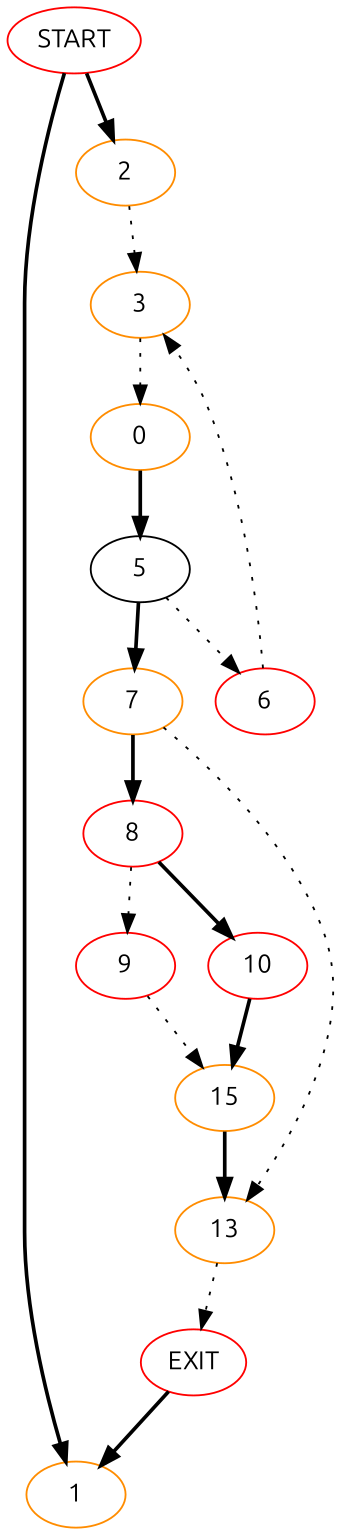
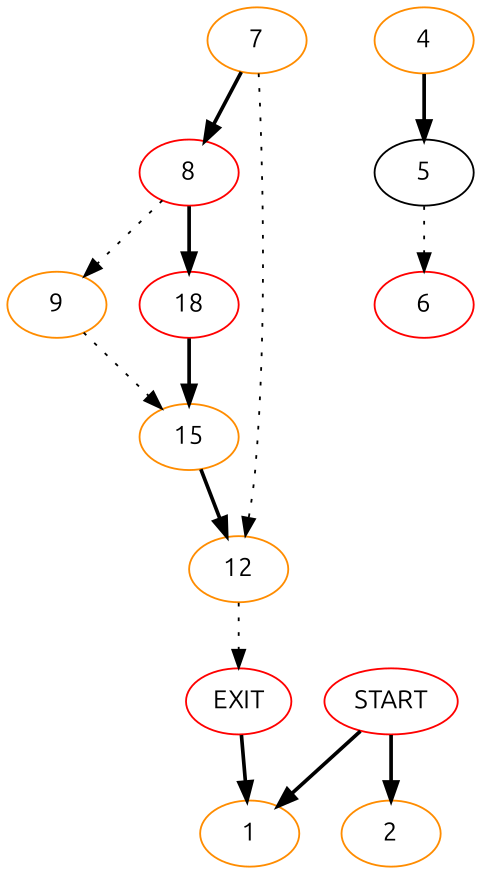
(140, 305) -> none
(140, 437) -> (424, 40)
(137, 626) -> none
(126, 966) -> (57, 305)
(258, 966) -> (189, 305)
(225, 1230) -> (239, 569)
